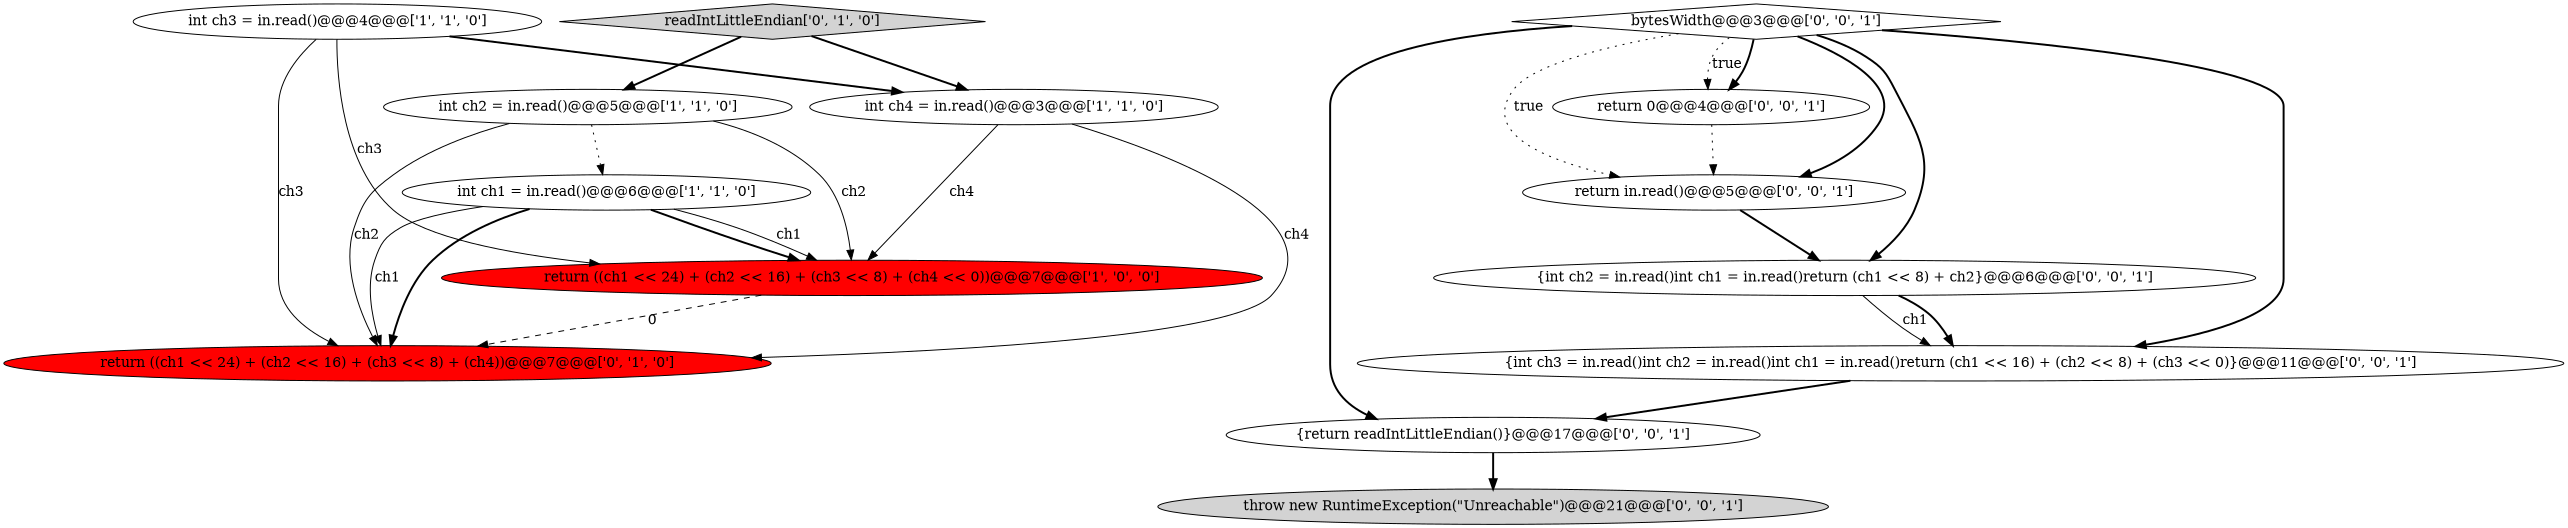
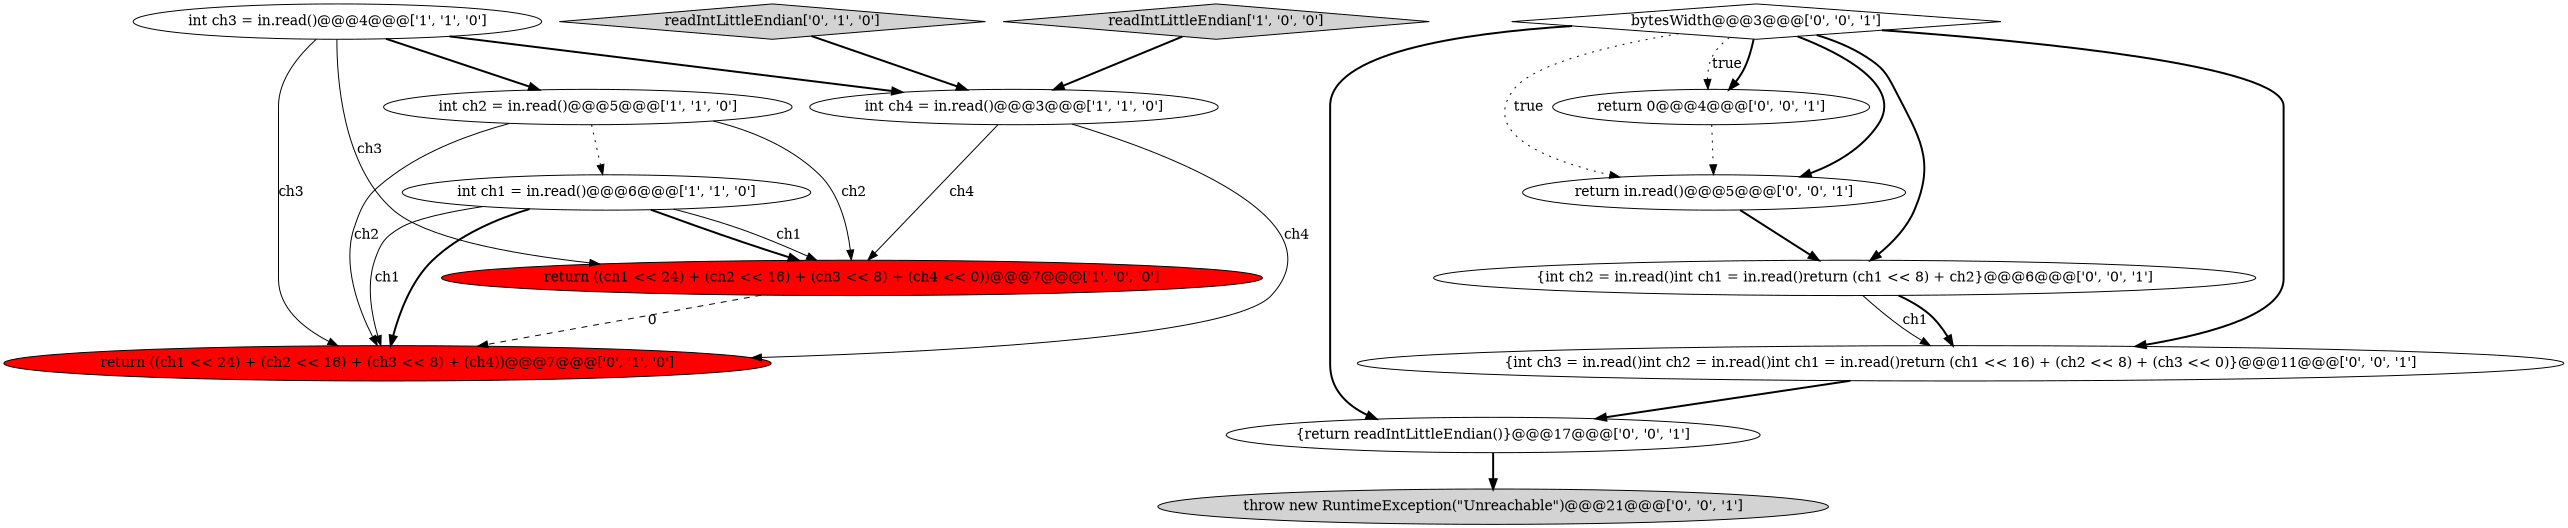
none -> (1216, 22)
(690, 60) -> (458, 63)
